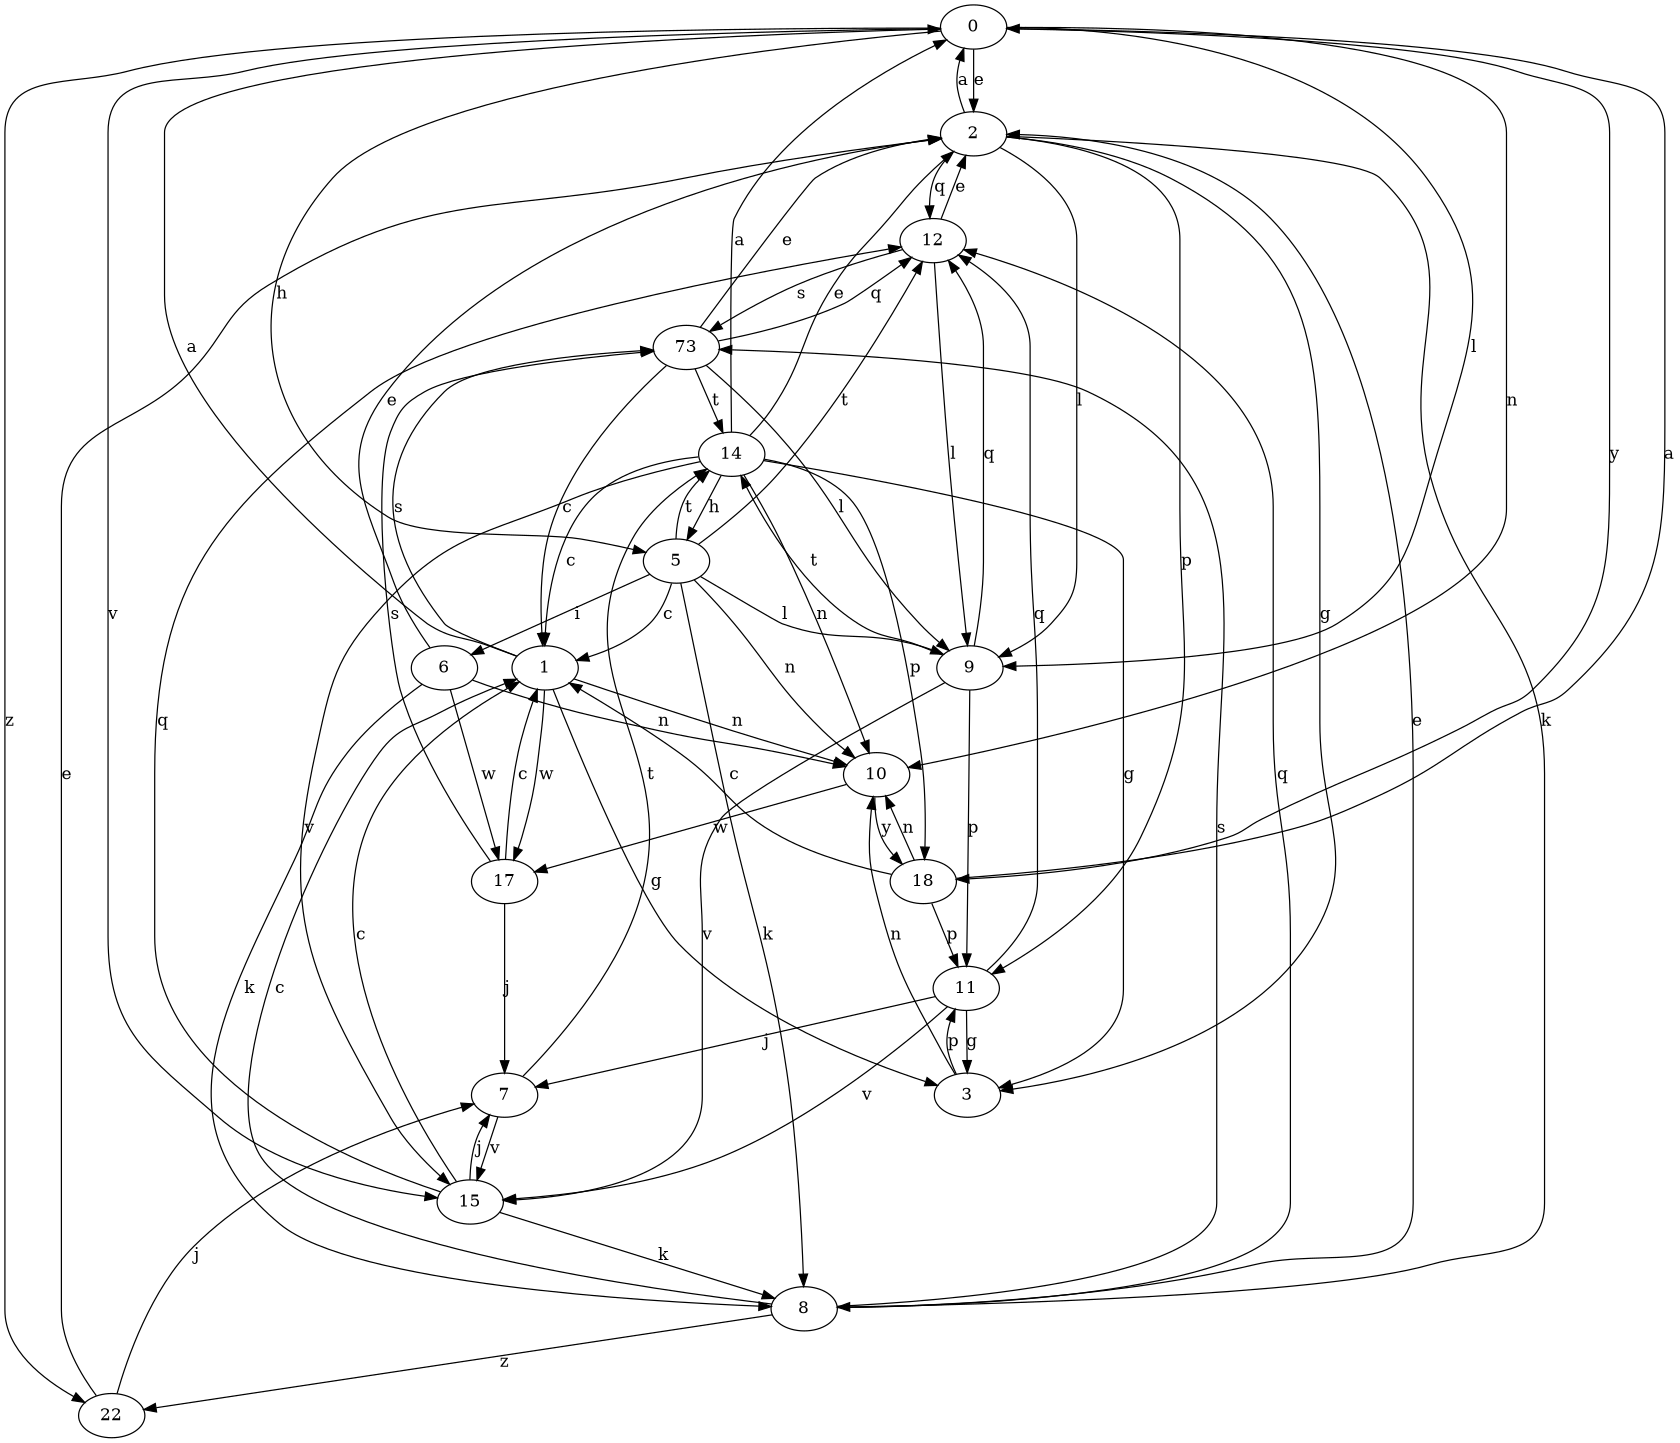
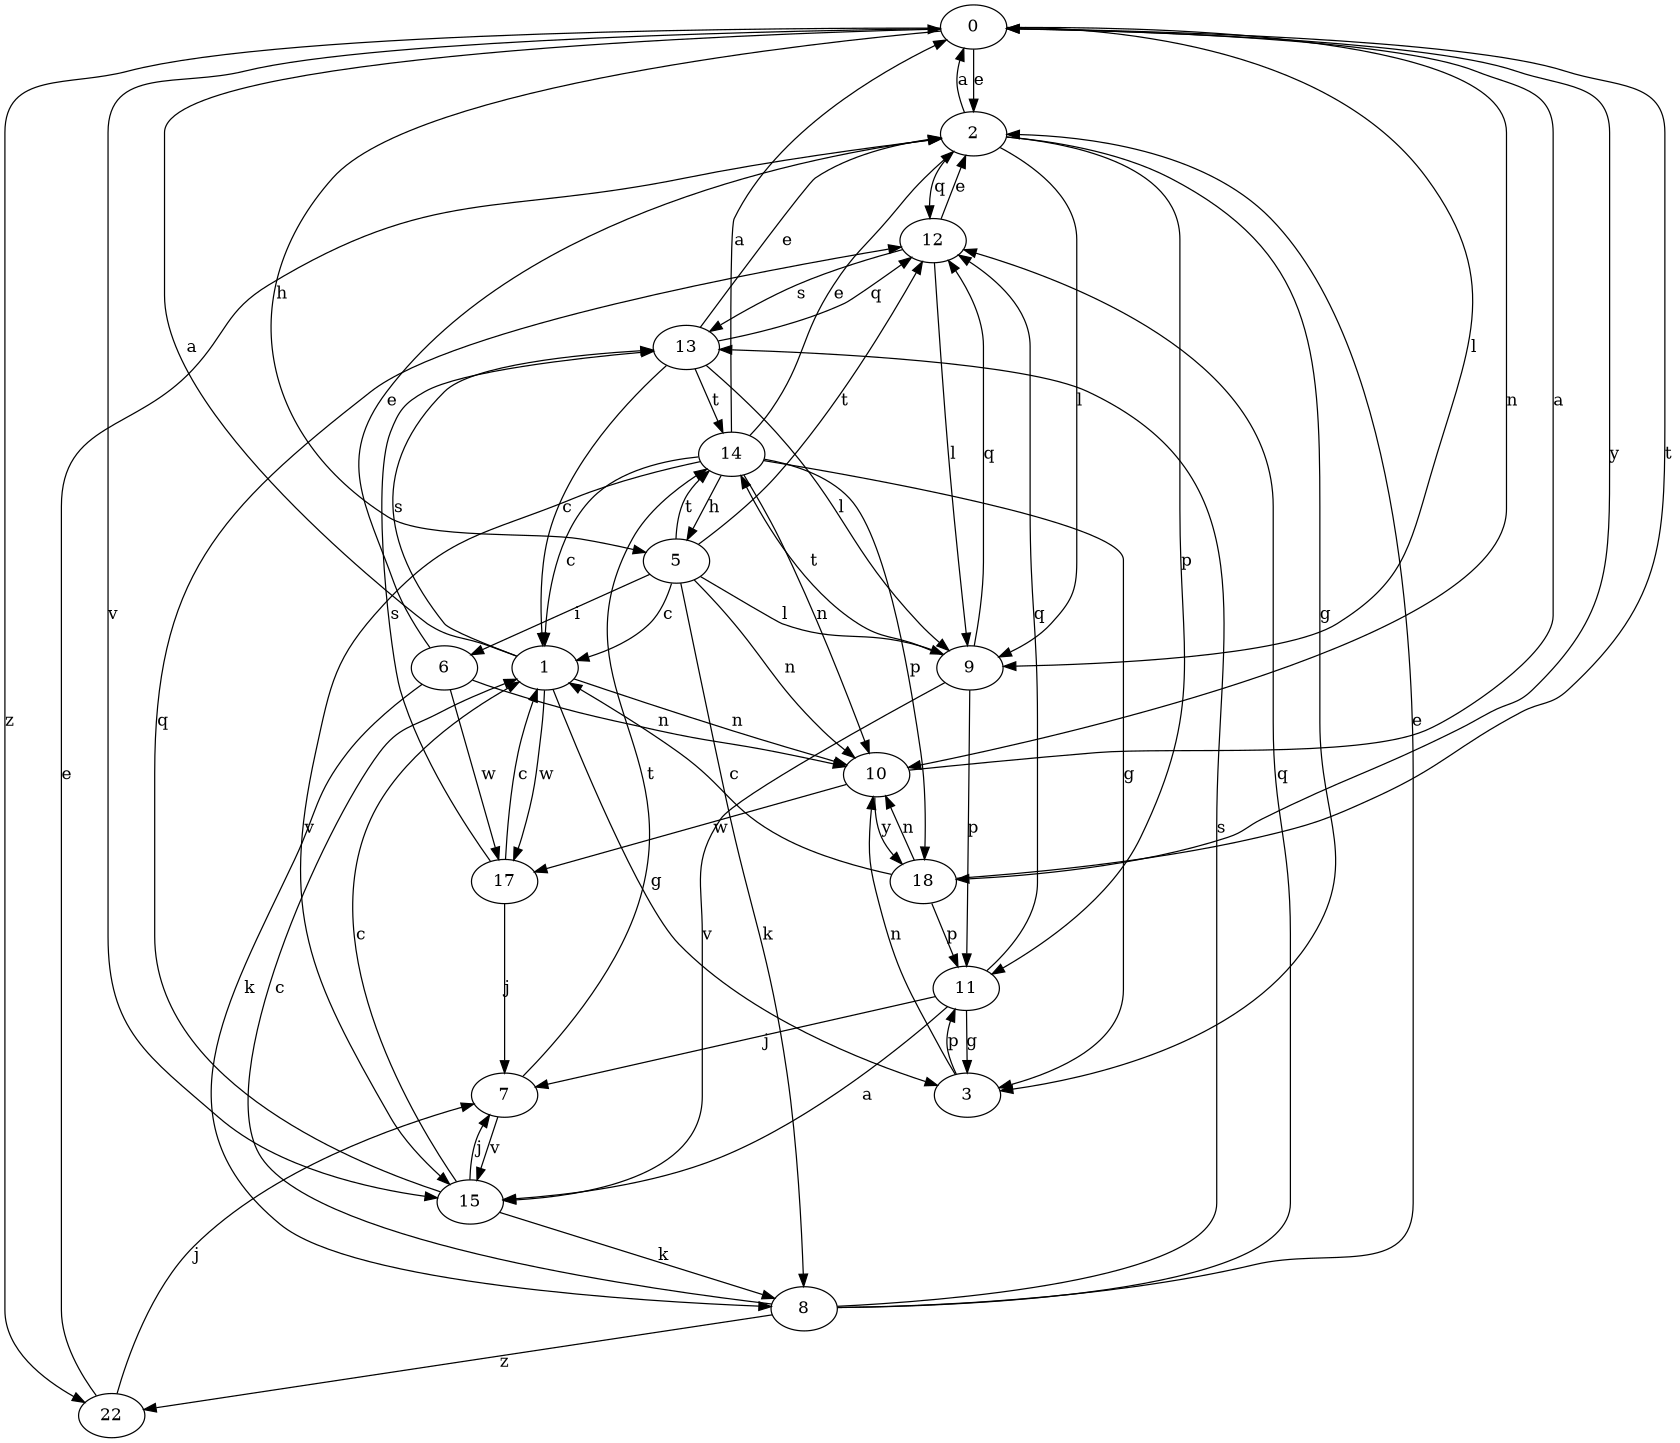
(686, 347) -> (686, 347)
none -> (1553, 438)
(1669, 454) -> (1669, 454)
(1545, 845) -> none
(867, 1095) -> (867, 1095)
